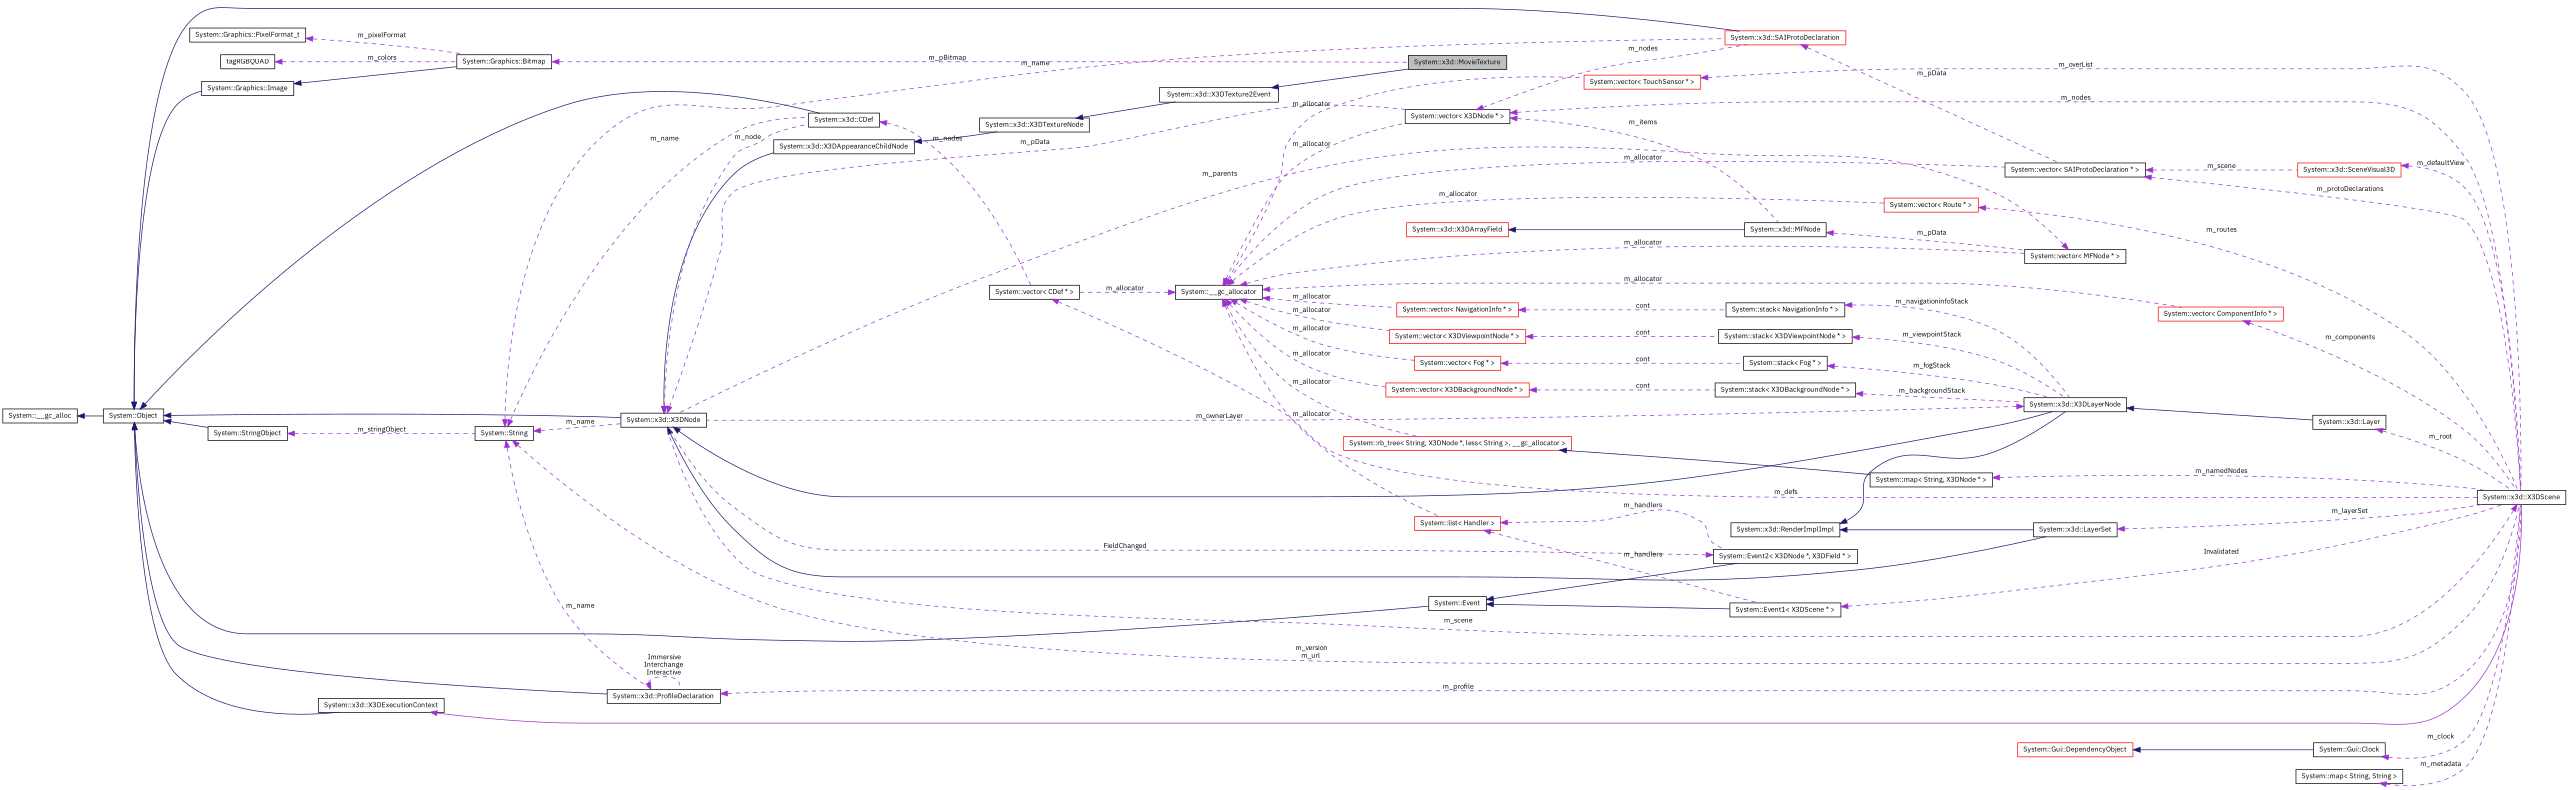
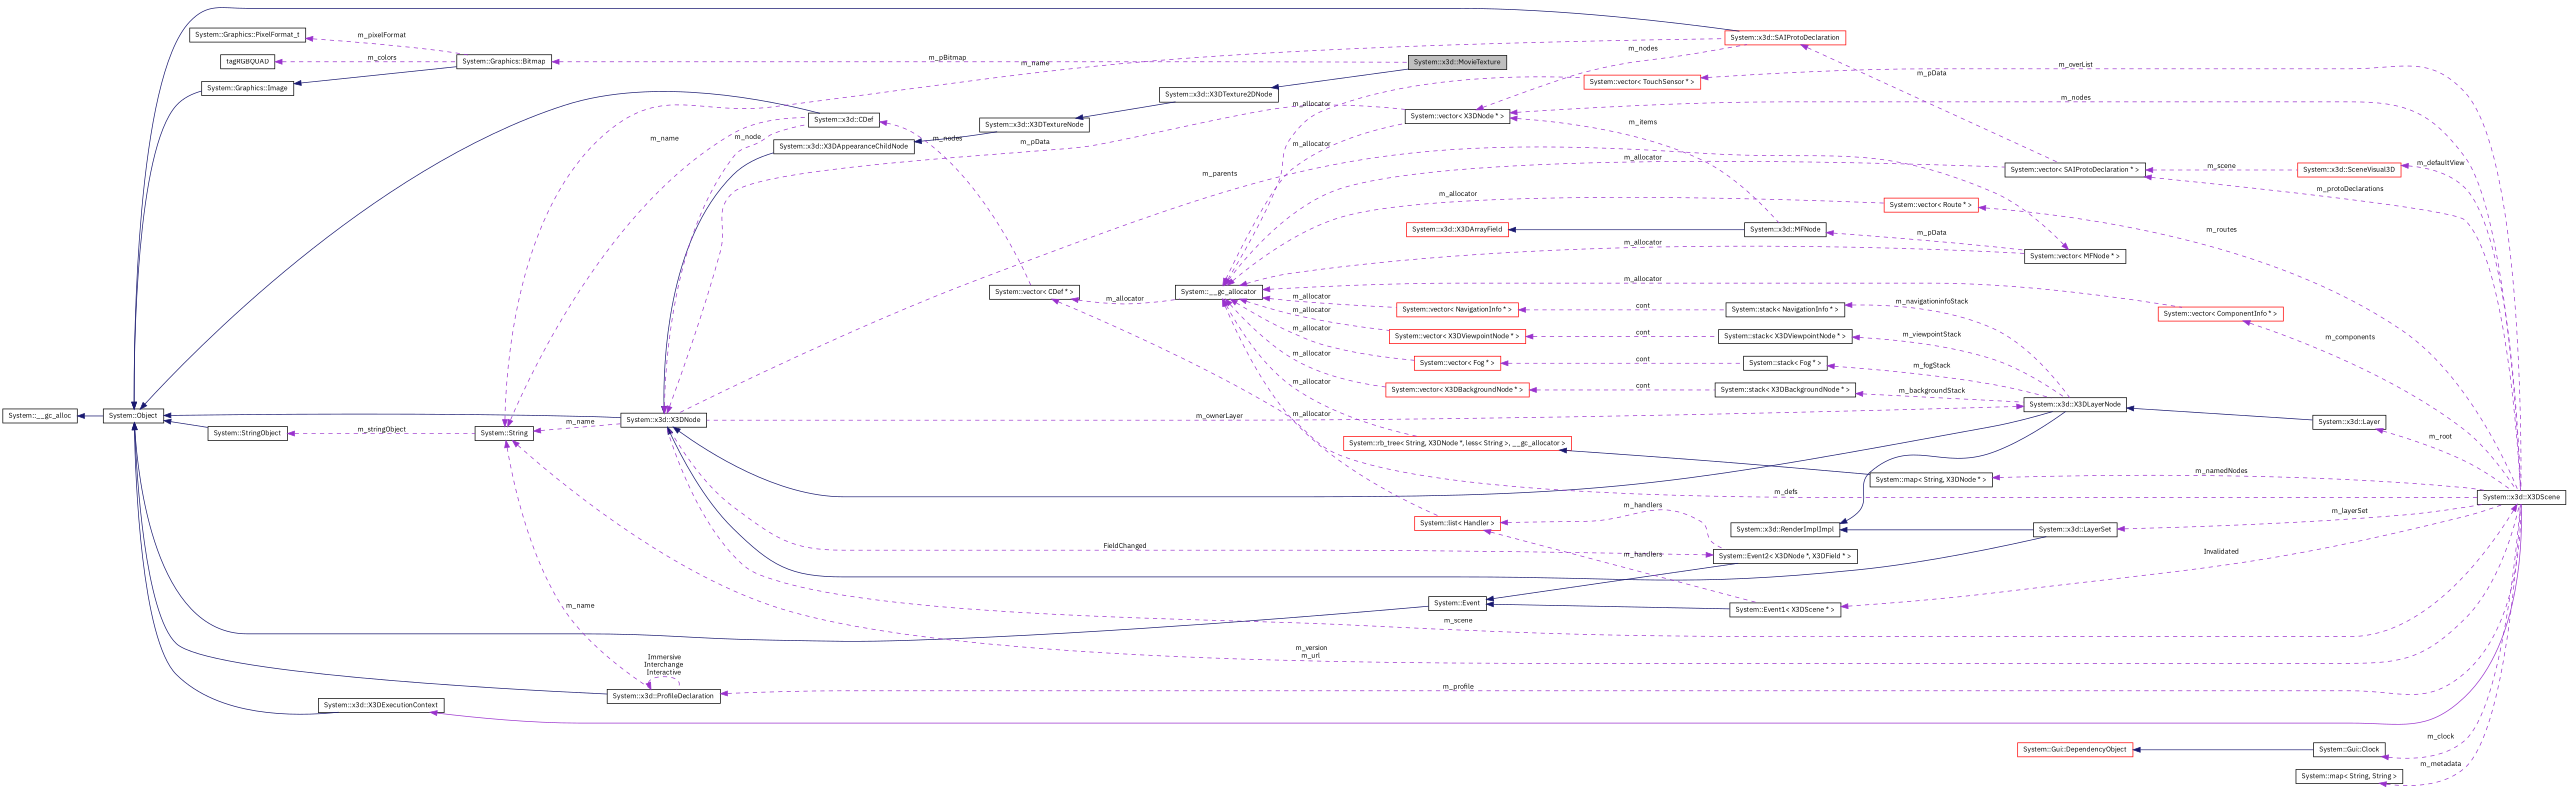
(1219, 95) -> (1219, 95)
(1124, 292) -> (1129, 304)
